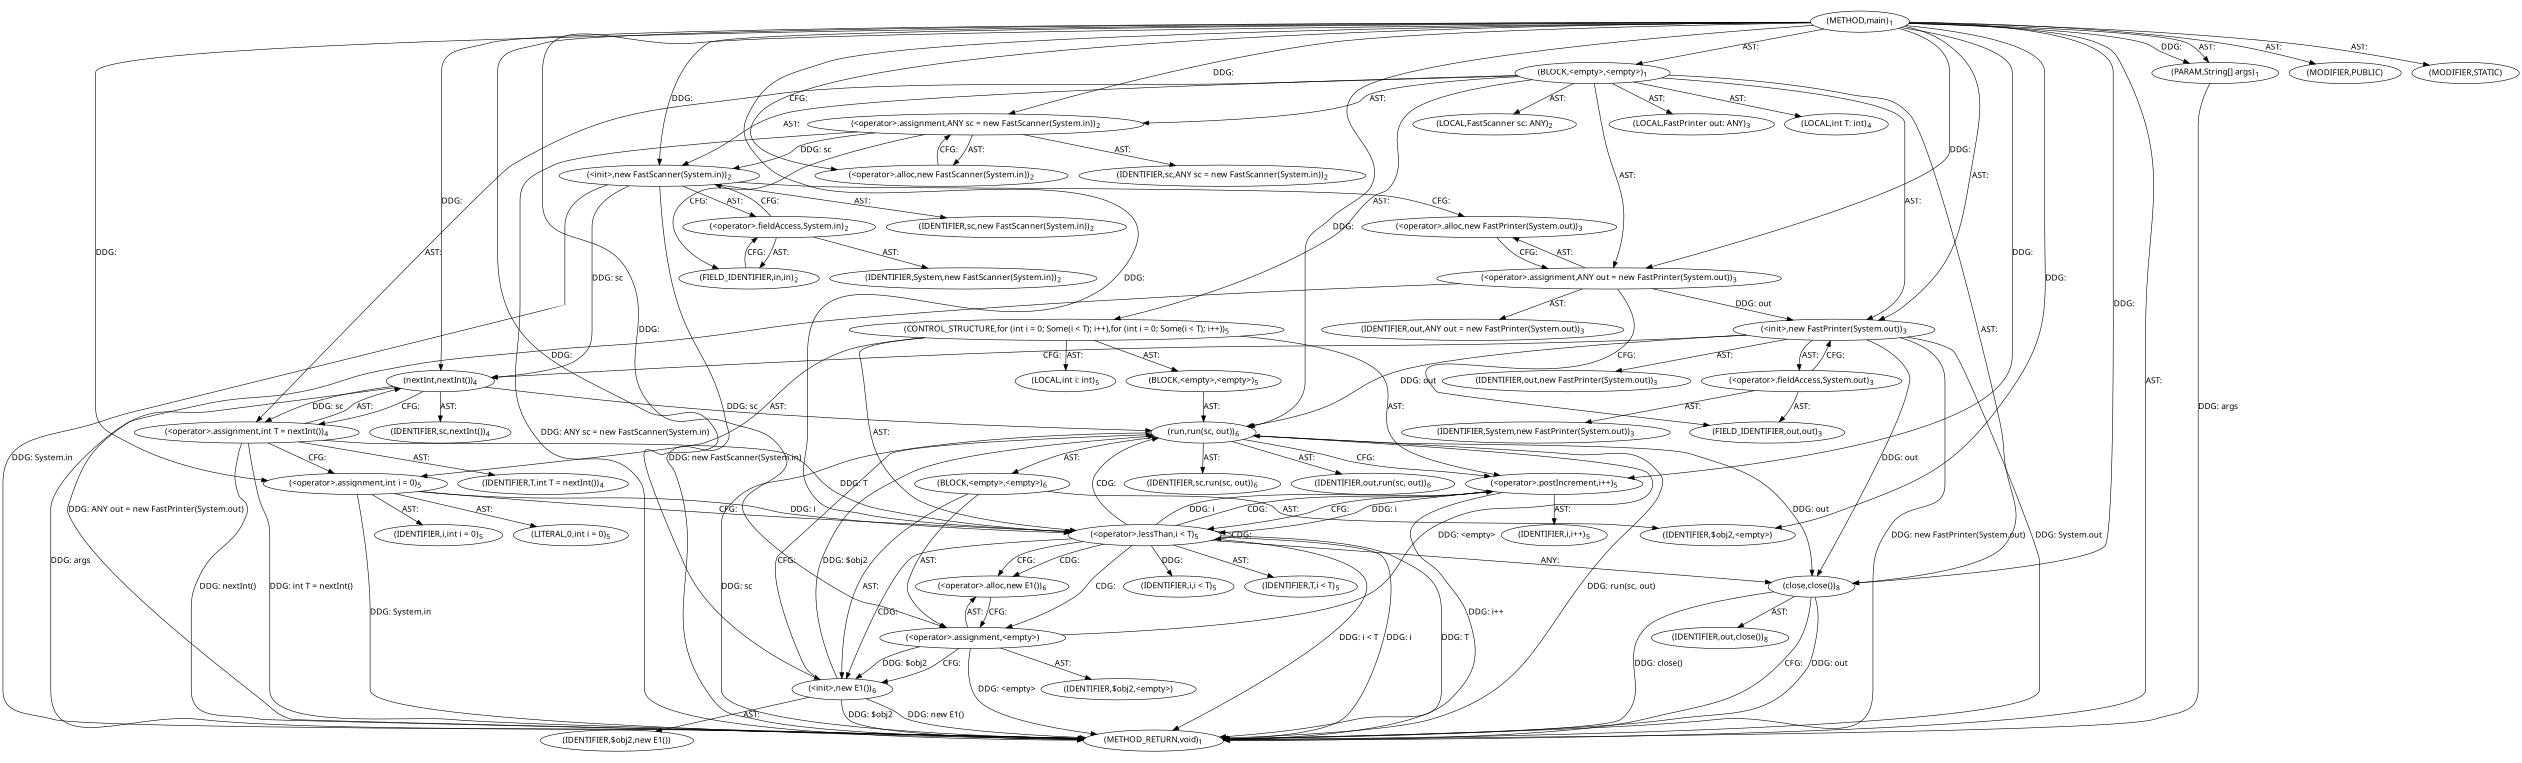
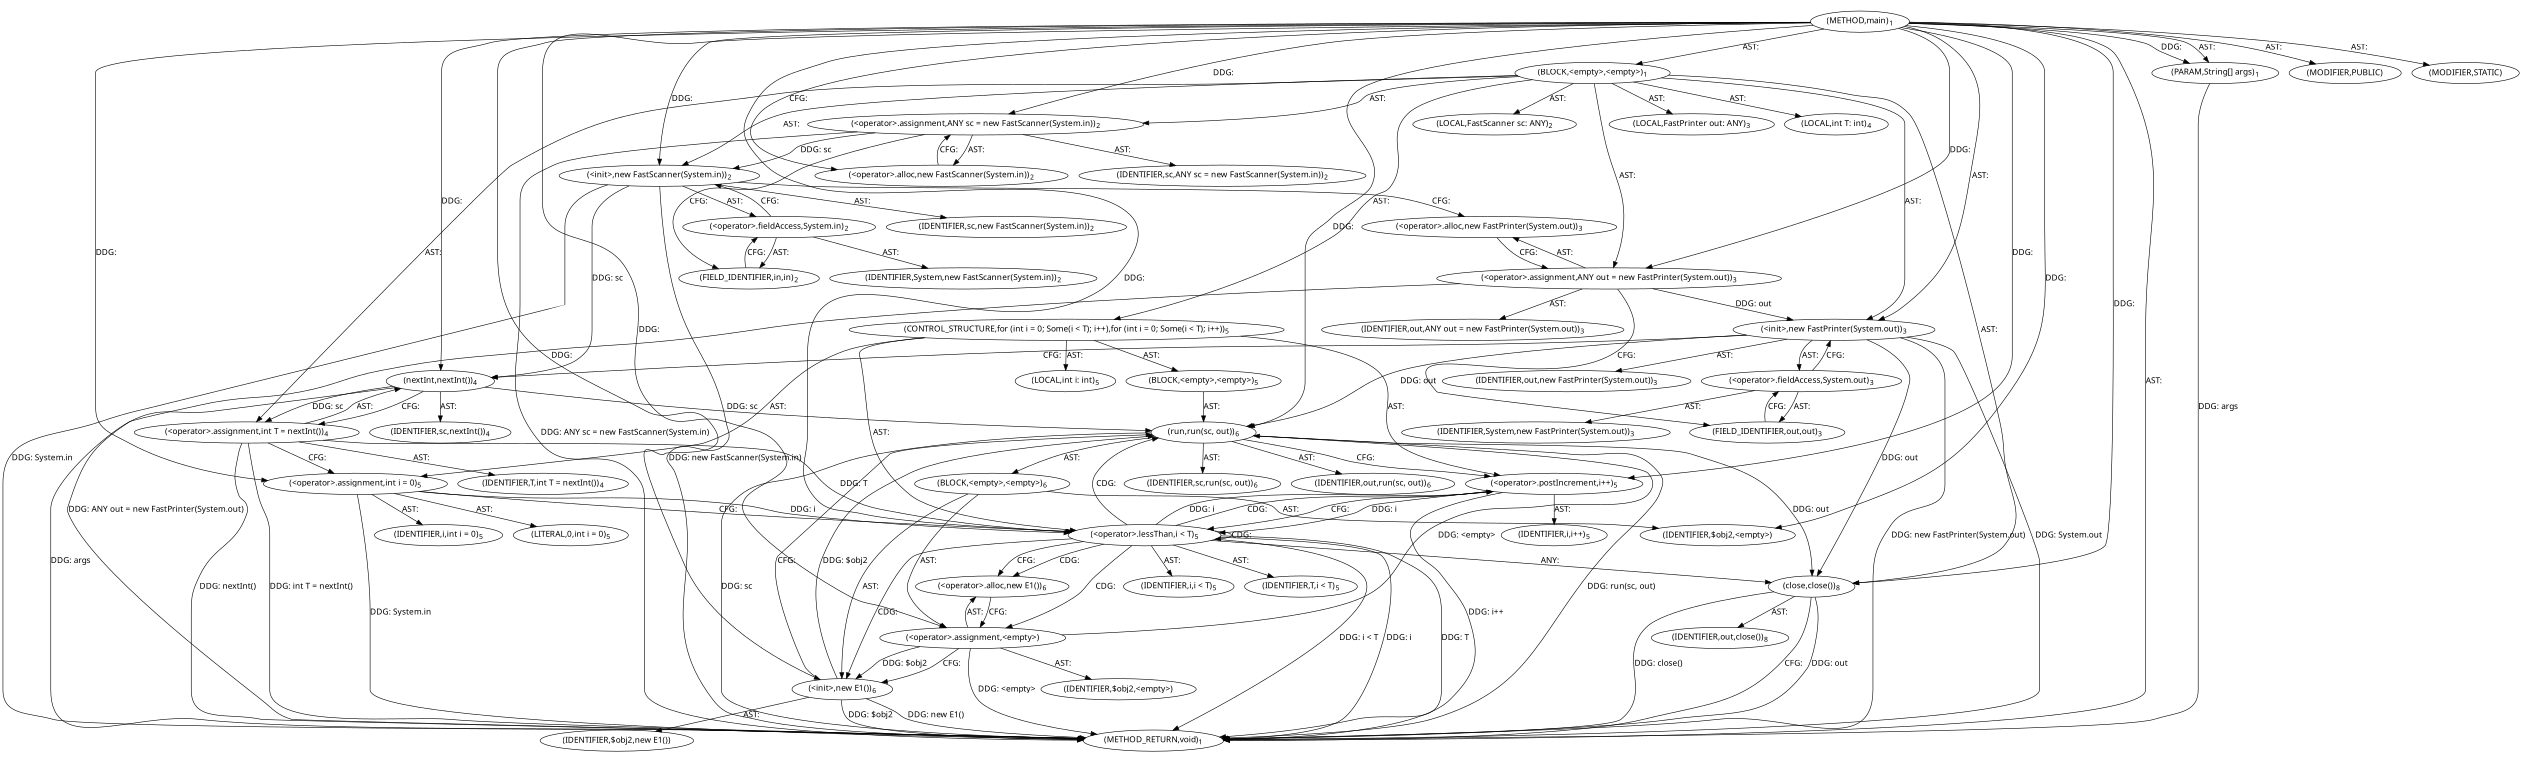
none -> (1766, 407)
(1173, 561) -> (1173, 561)
